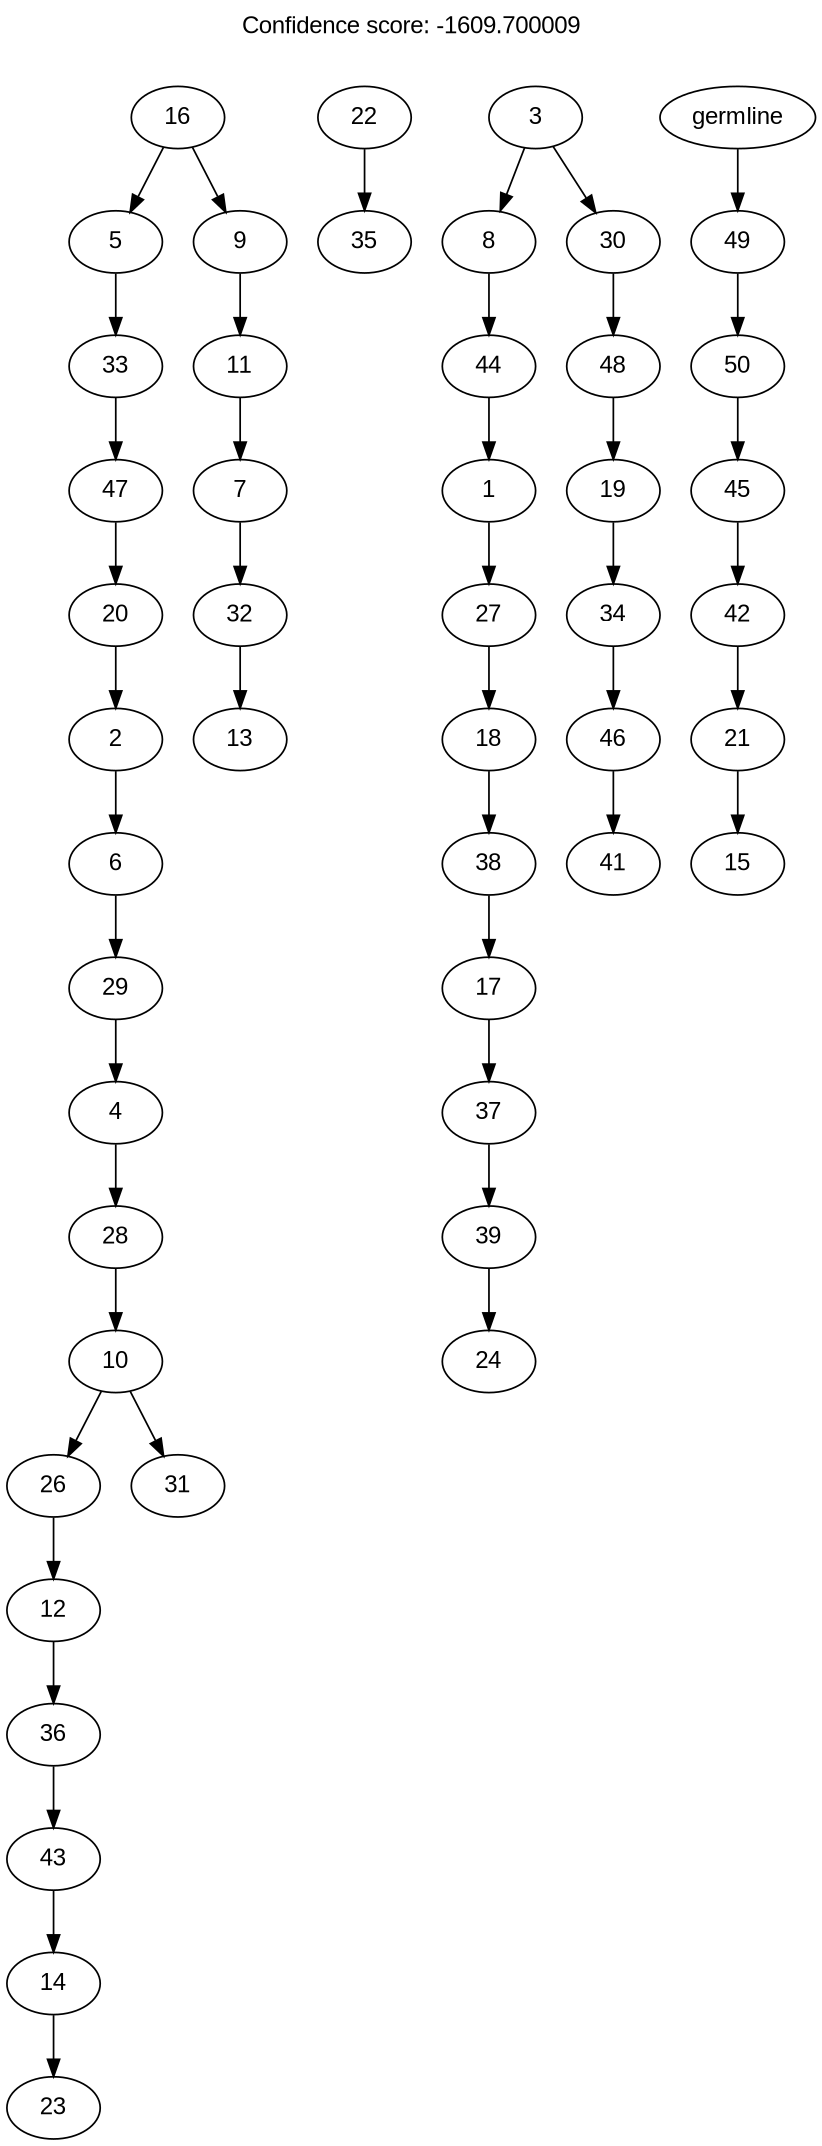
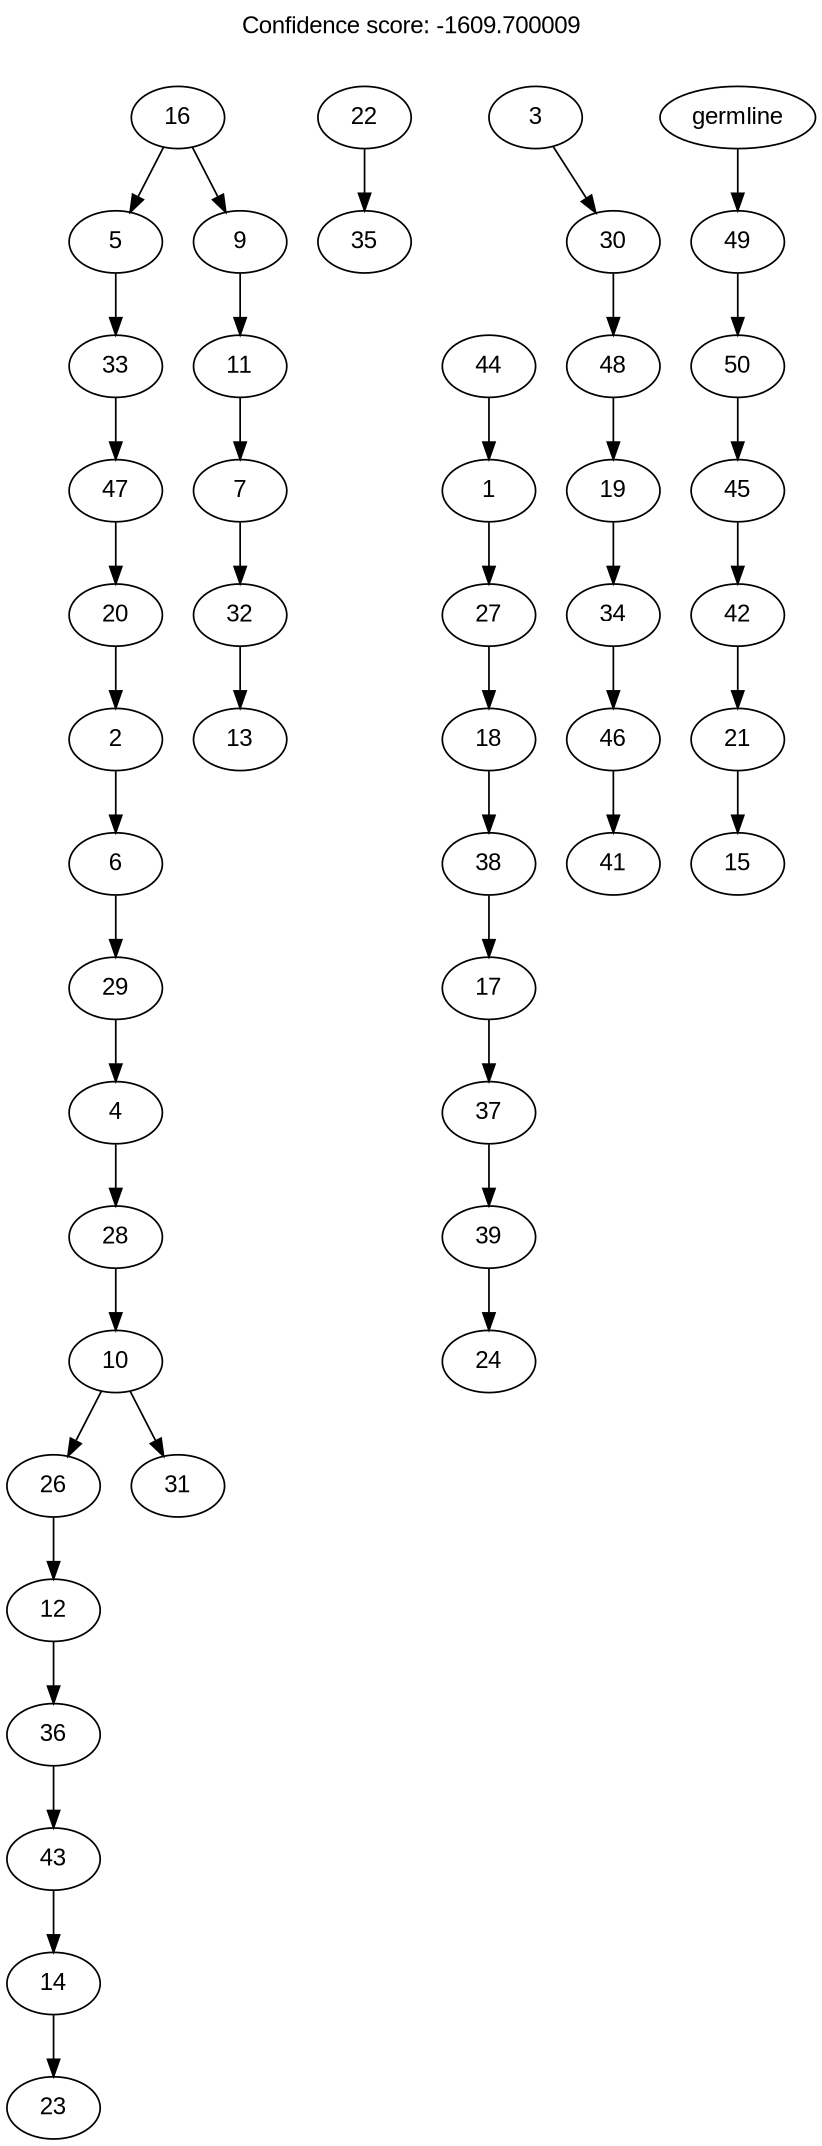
(489, 242) -> none
